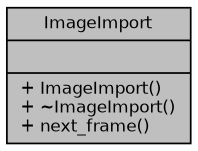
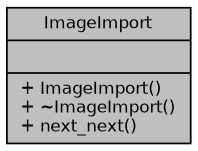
(86, 126) -> (79, 126)
